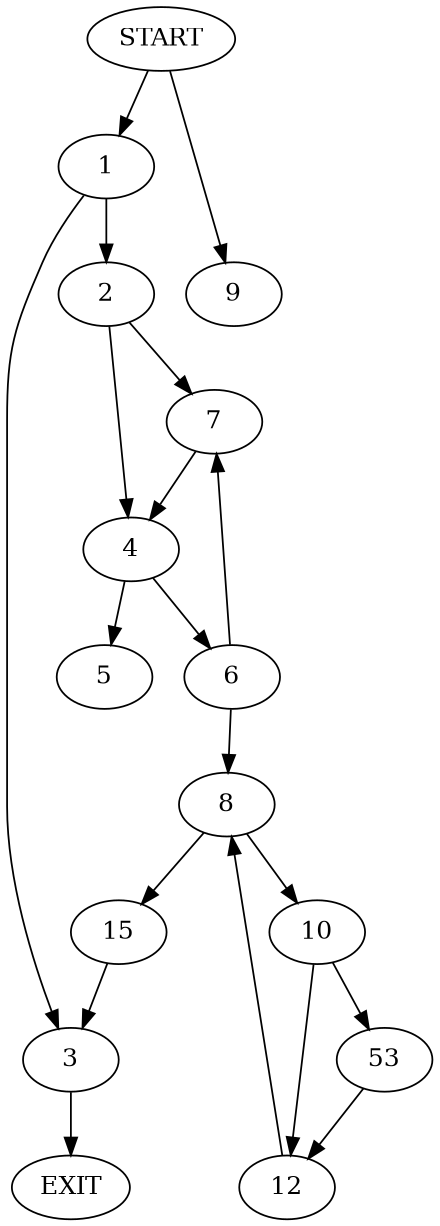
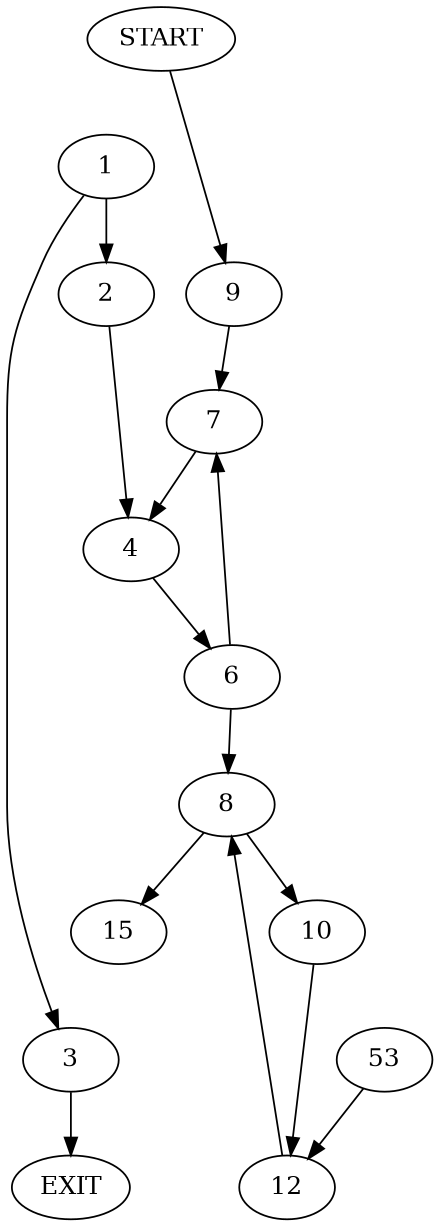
(137, 95) -> none
(154, 351) -> (226, 349)
(105, 677) -> none
(98, 987) -> none
(347, 988) -> none
